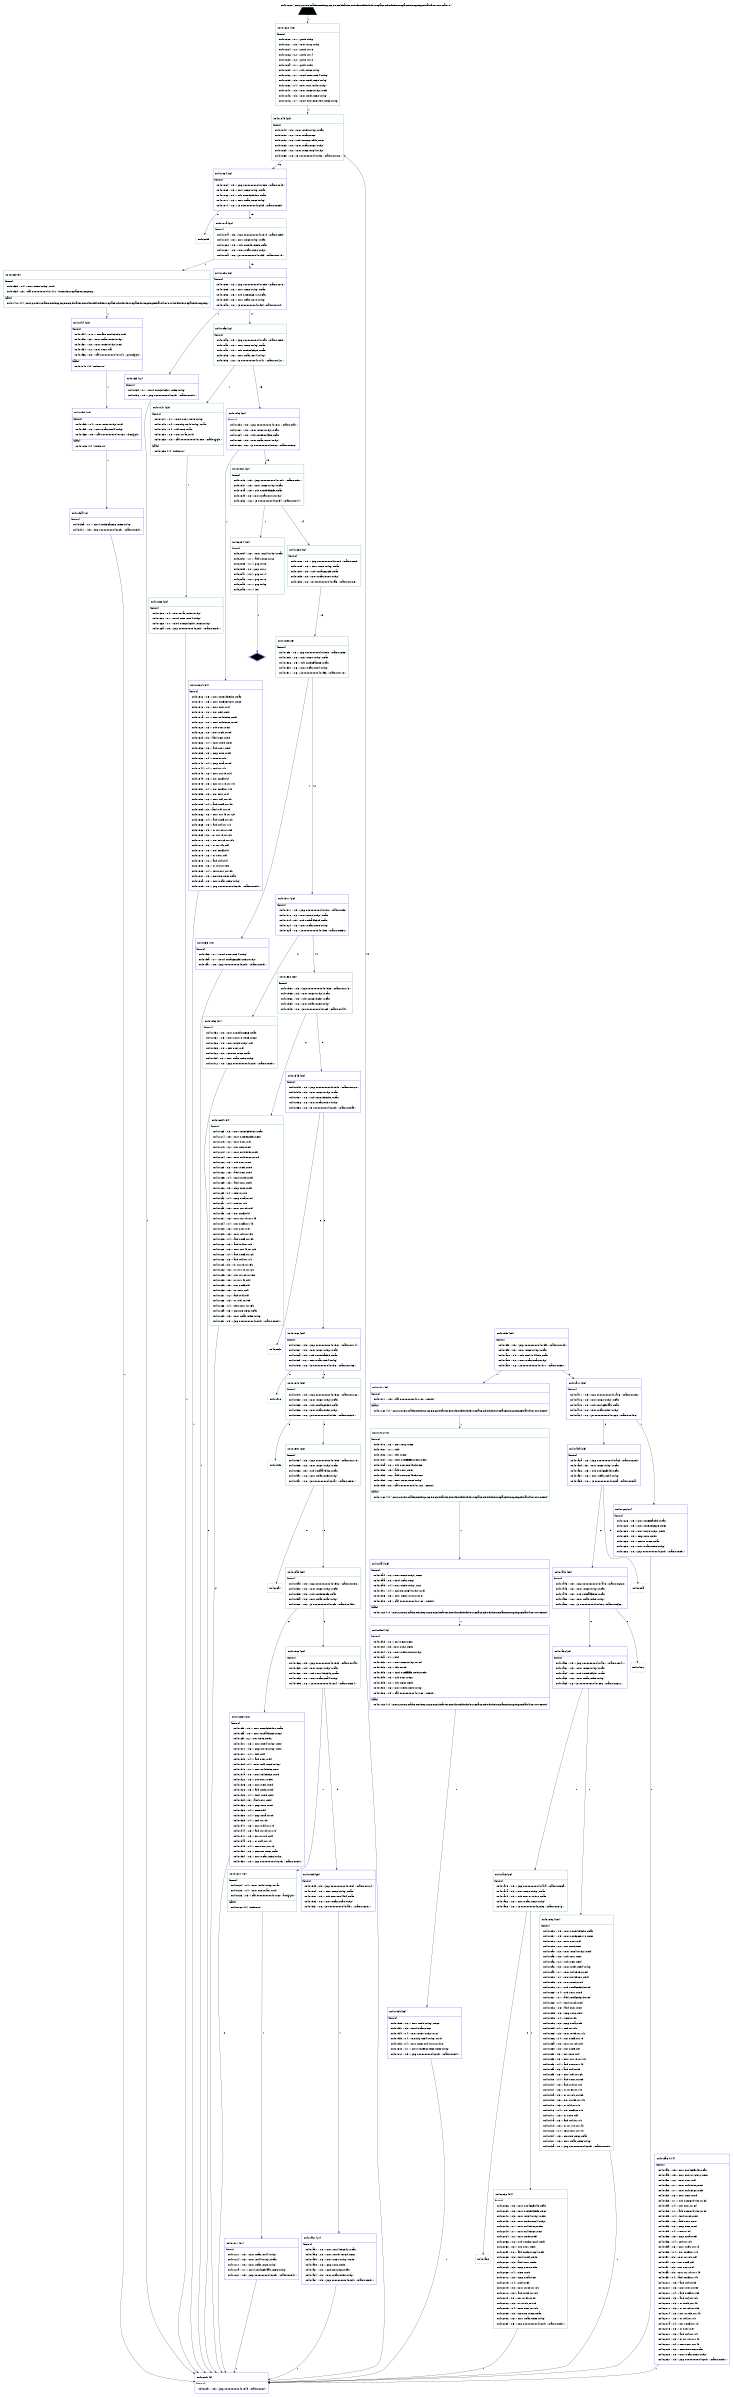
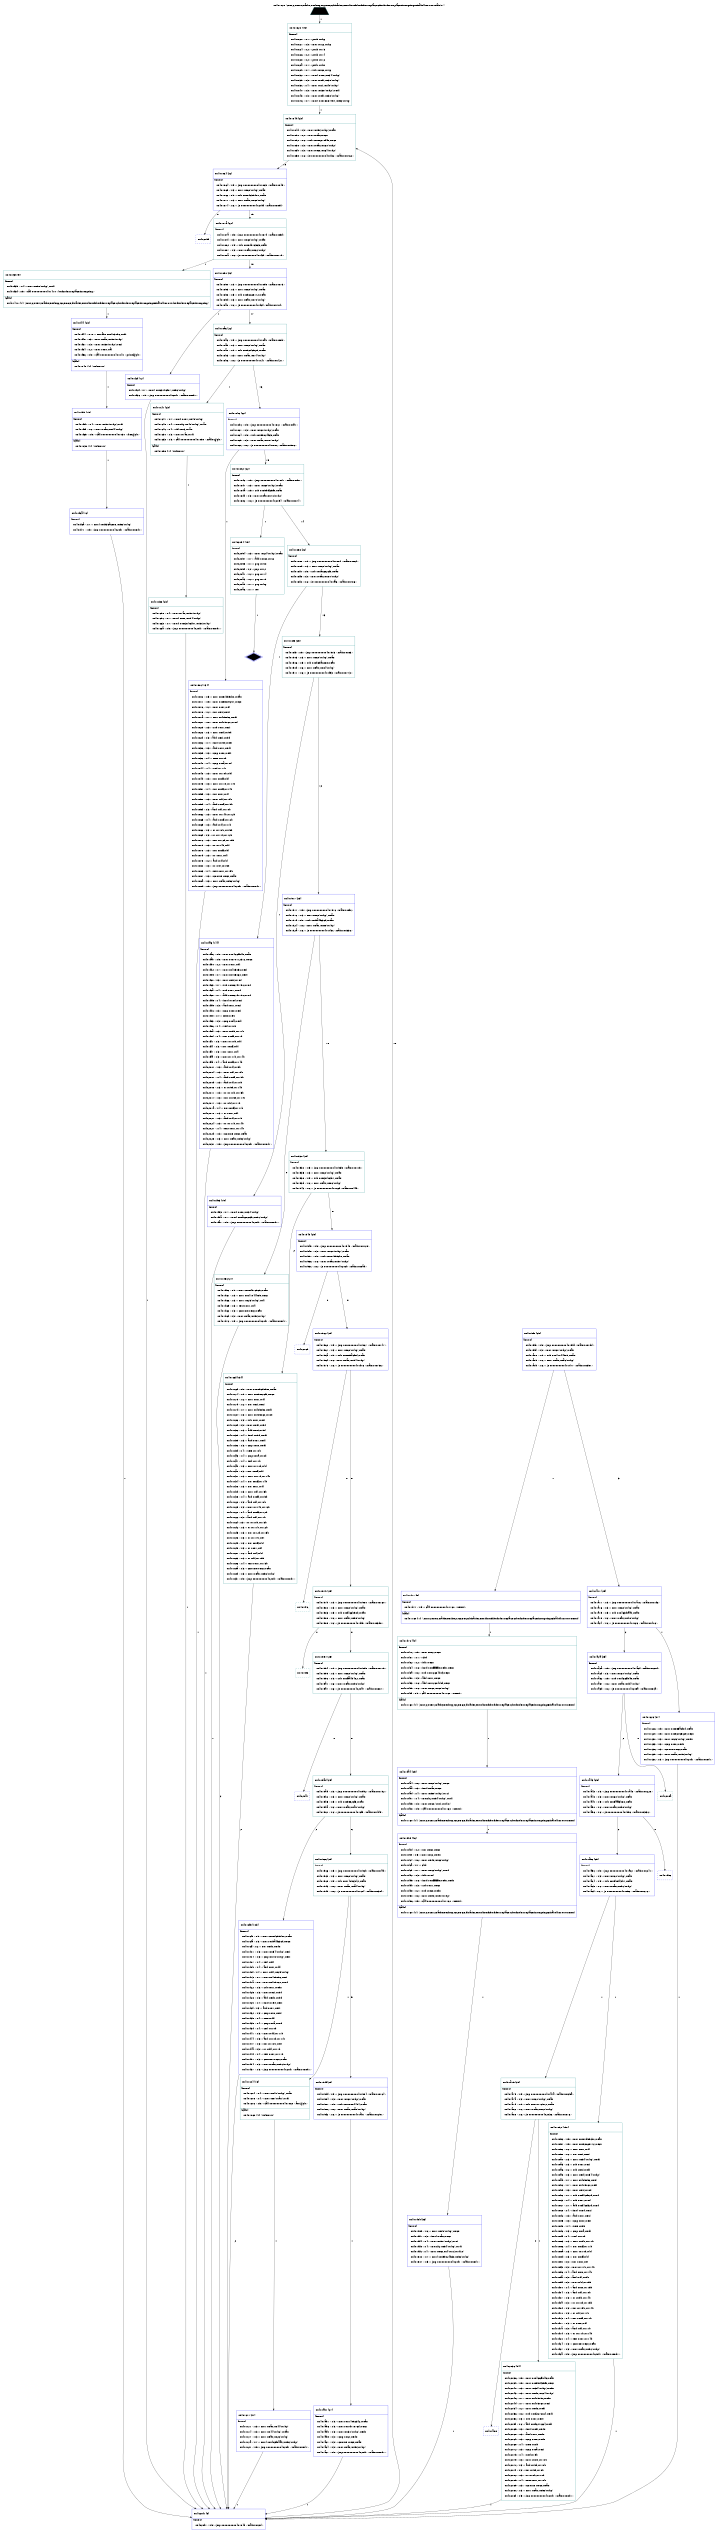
none -> (267, 758)
